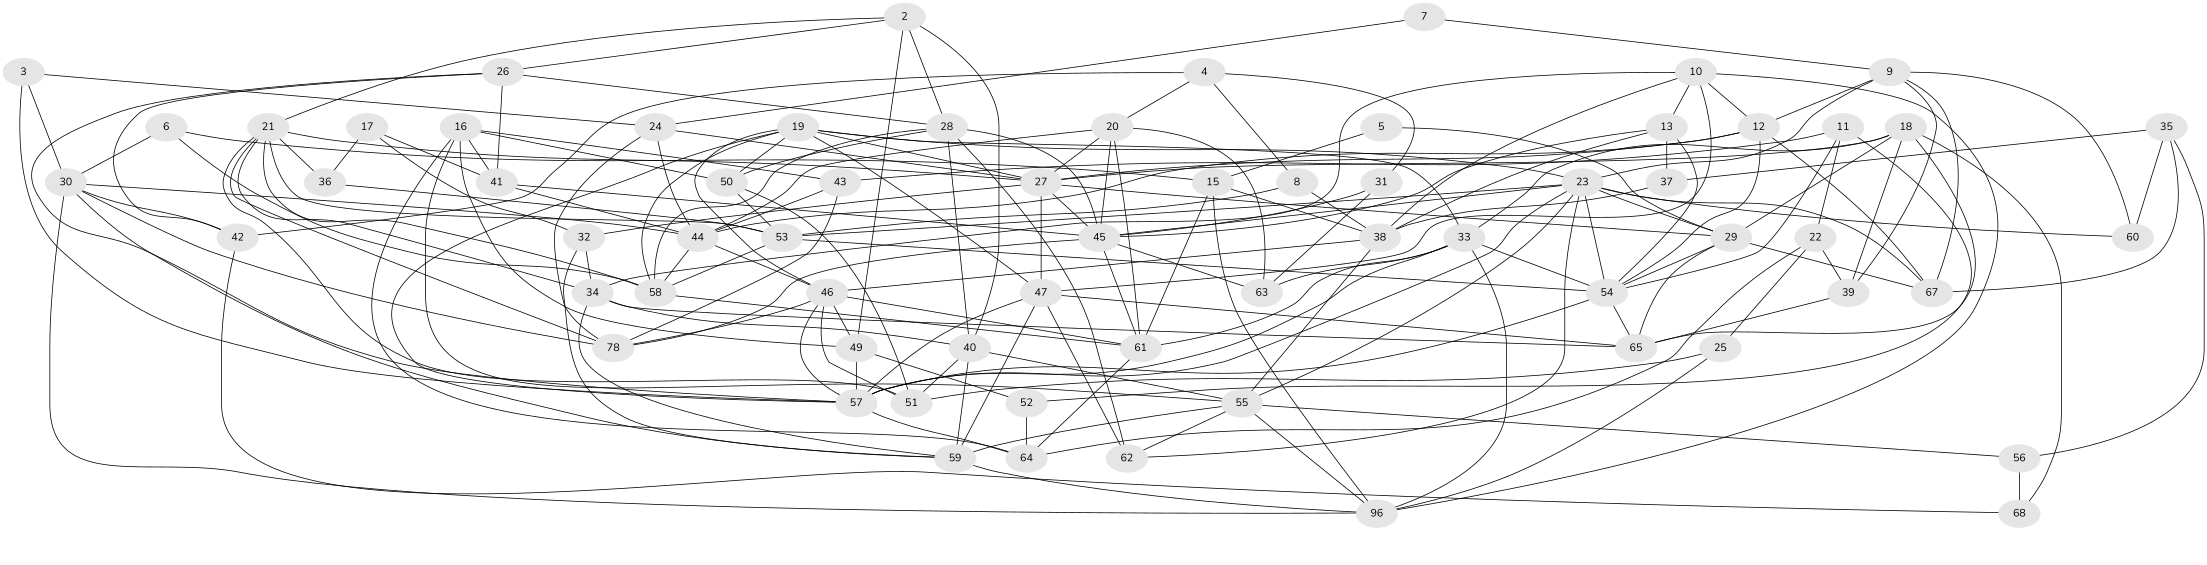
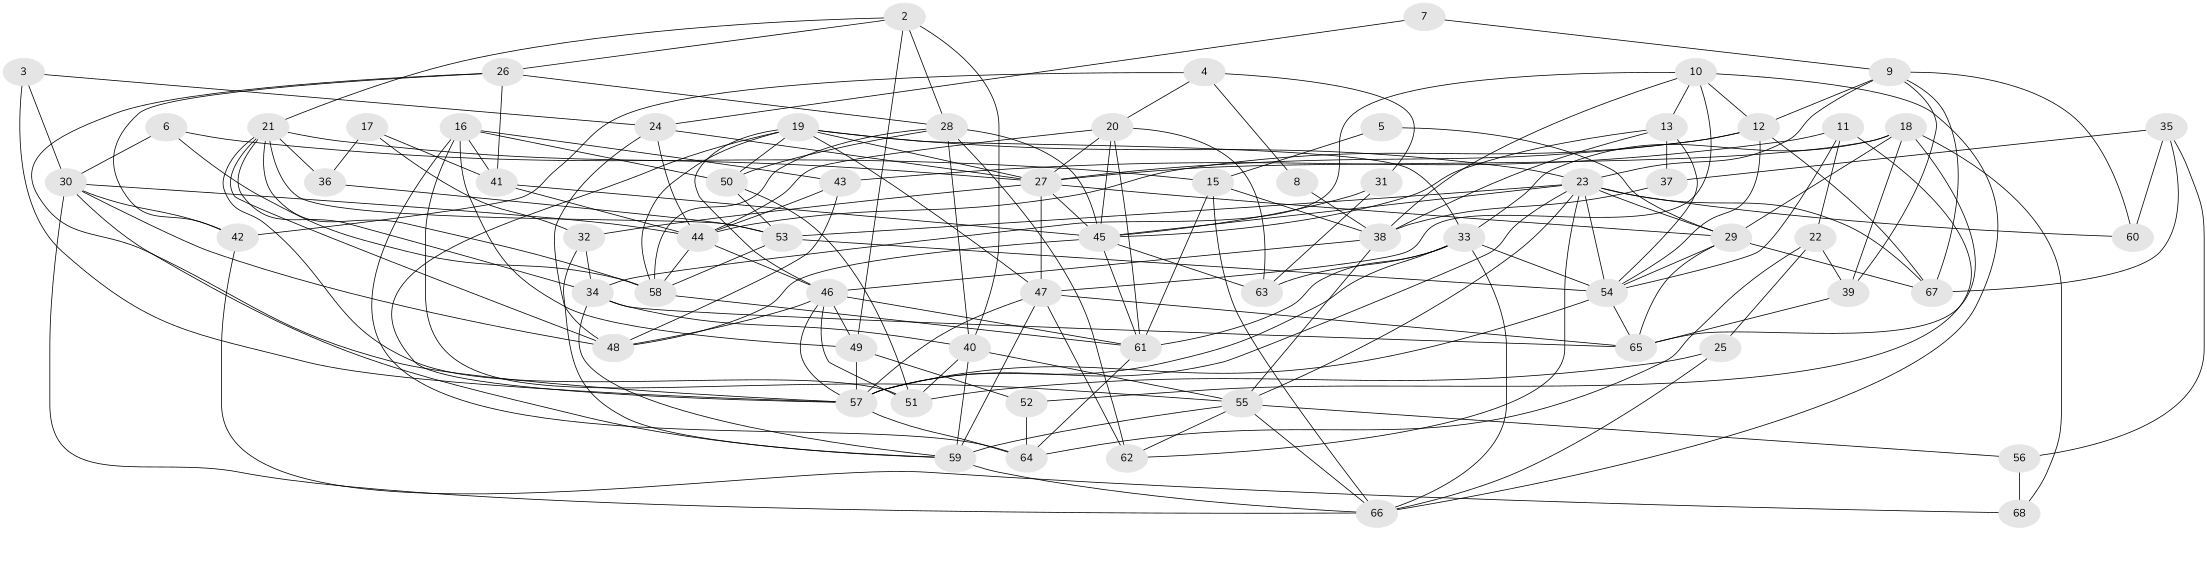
(1053, 214) -> none
(613, 348) -> (613, 348)
(1377, 514) -> (1377, 514)
